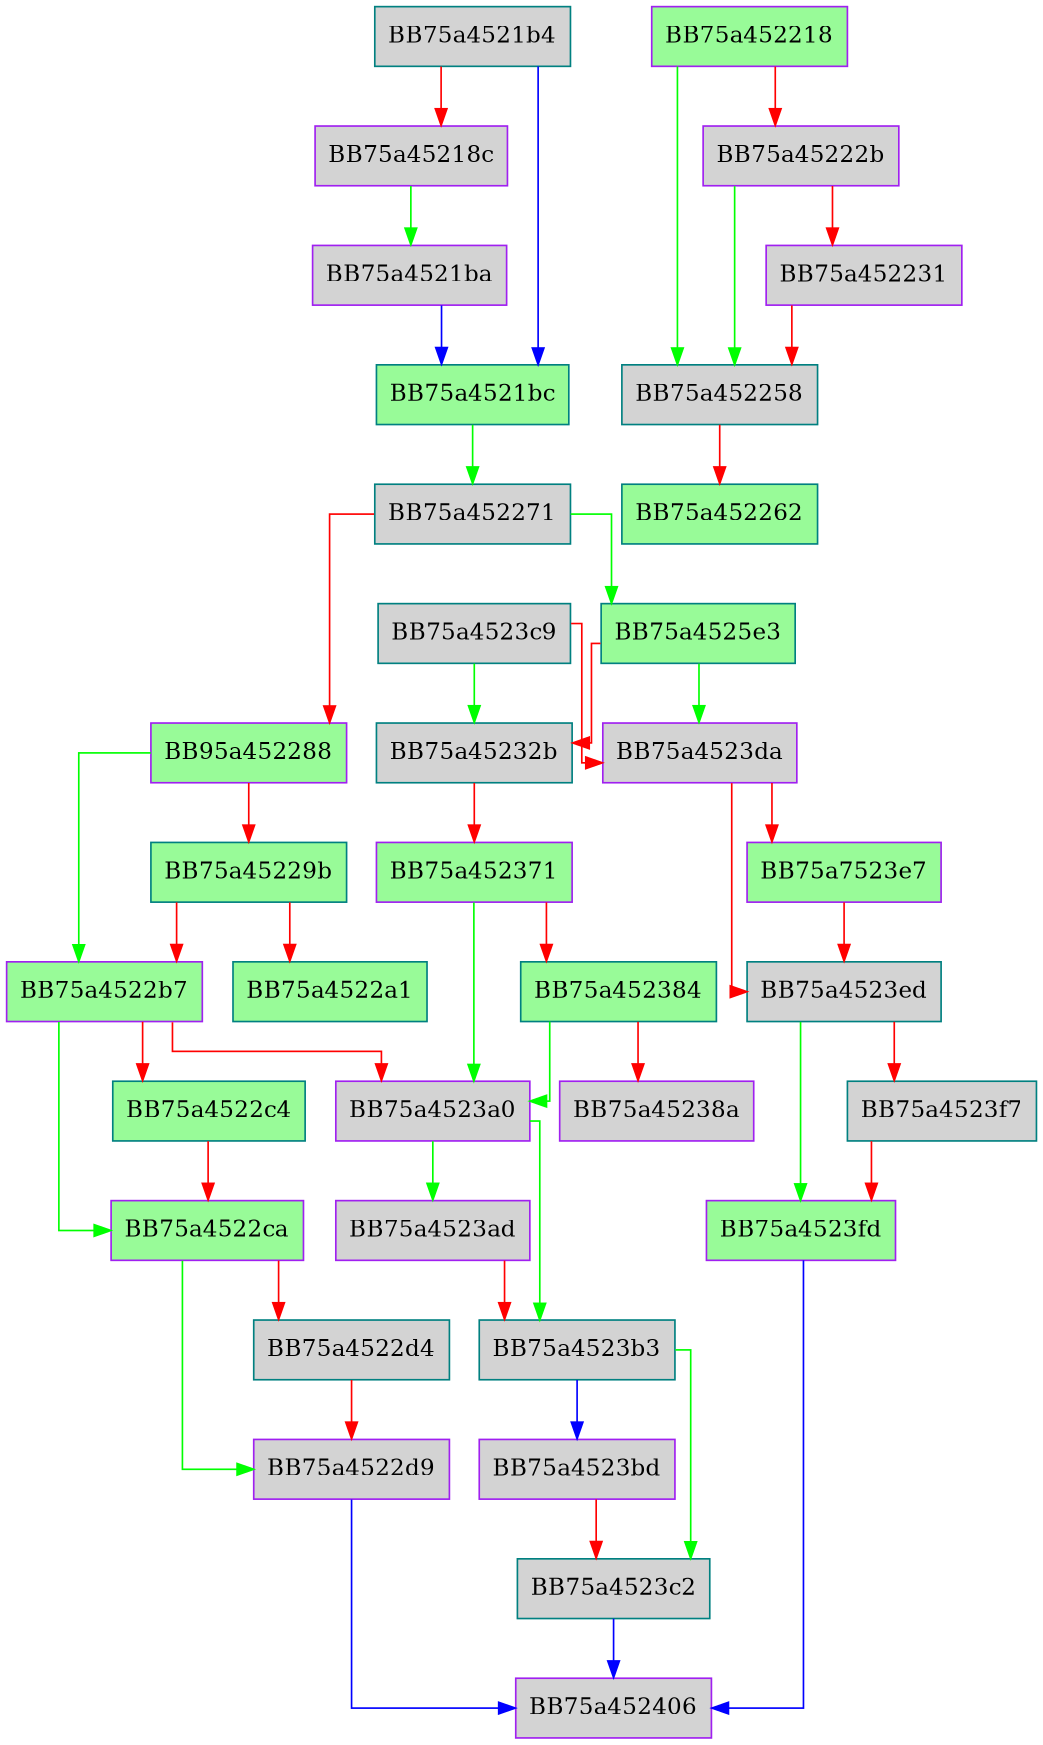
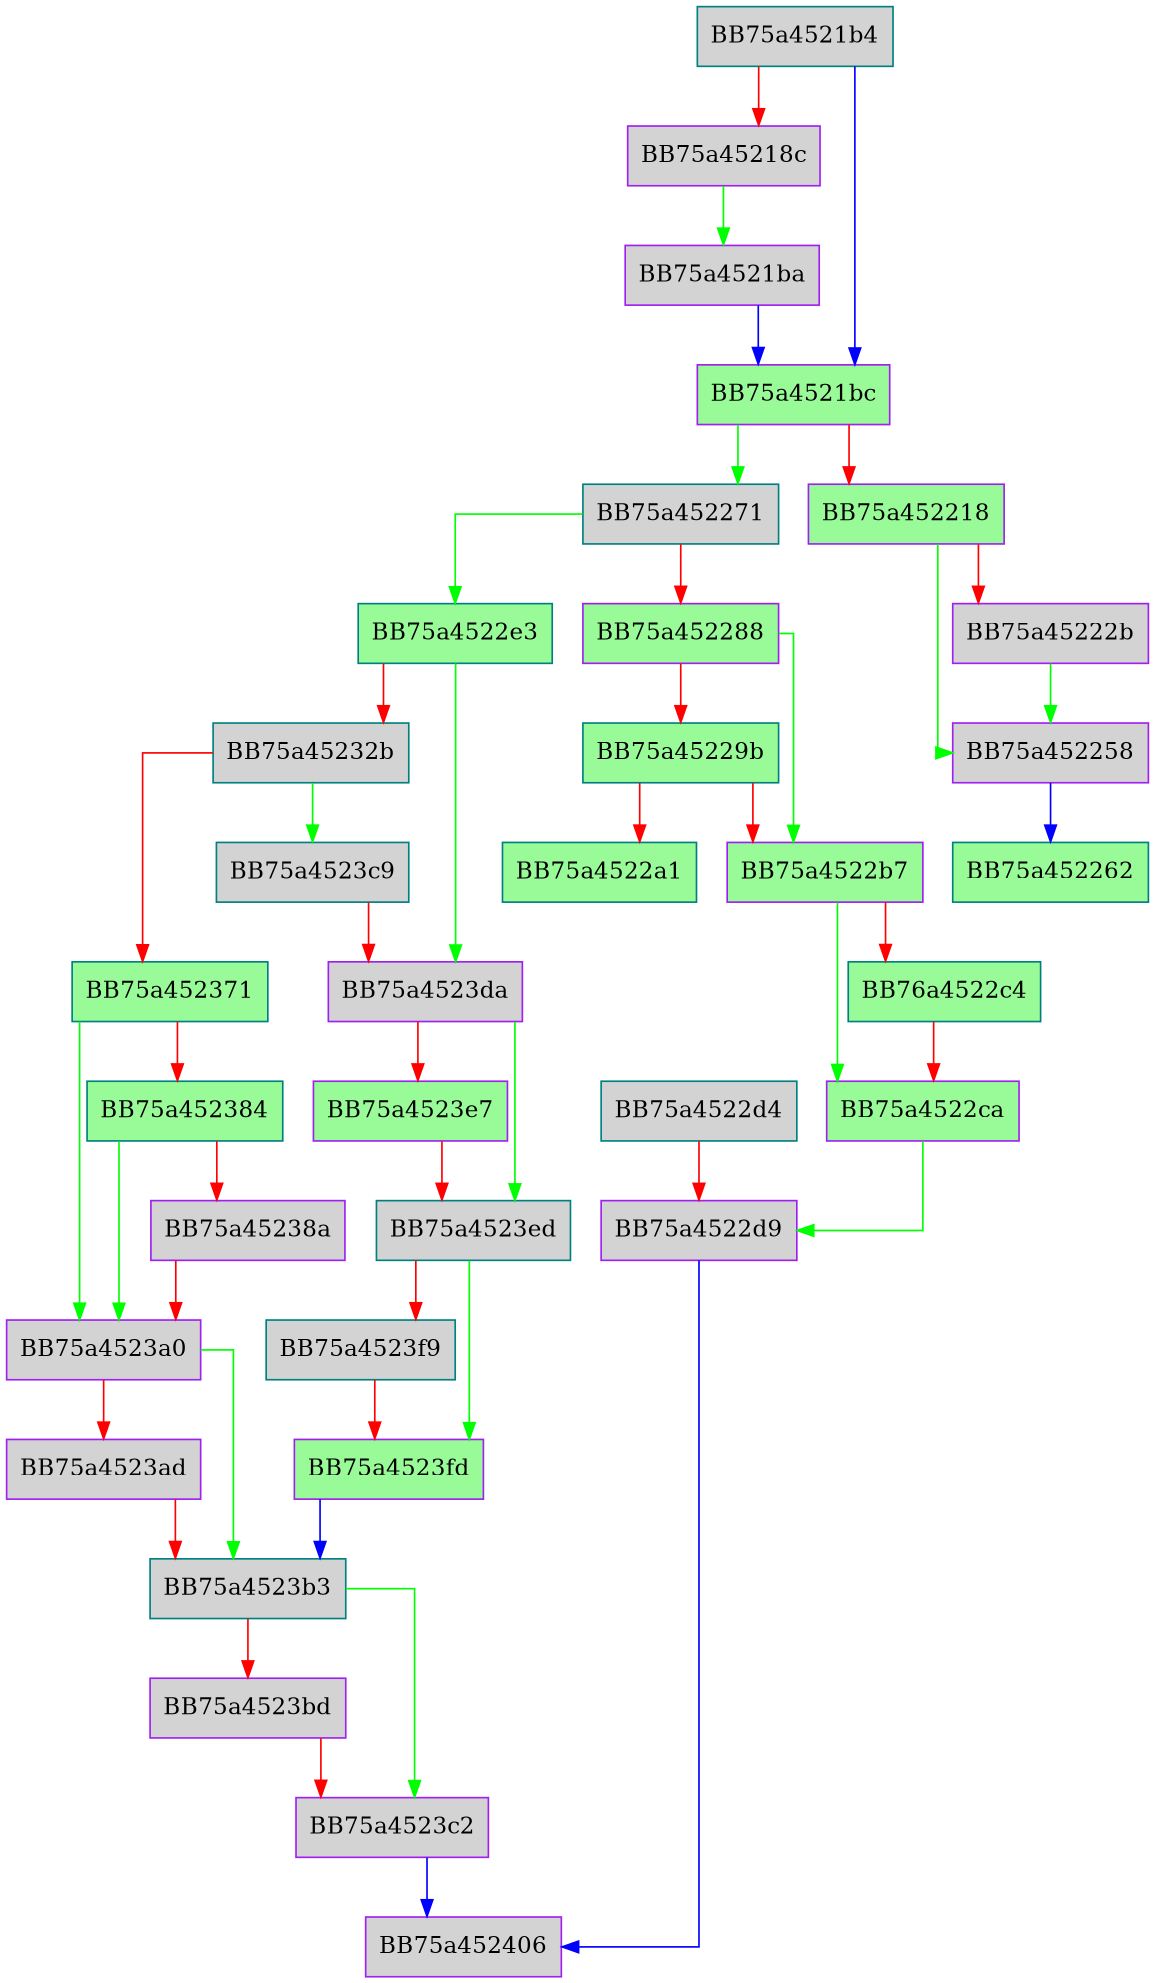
(864, 275) -> none
(473, 395) -> (794, 395)
(720, 395) -> (1051, 753)
(720, 446) -> (1051, 804)
none -> (849, 446)
(698, 633) -> (455, 633)
(474, 685) -> (313, 804)
(249, 753) -> (681, 633)
(474, 872) -> (170, 992)
(844, 872) -> (410, 1111)
(732, 888) -> (515, 1103)
(269, 1051) -> (176, 1282)
(209, 1111) -> (944, 992)
(942, 1111) -> (361, 1350)
(433, 1162) -> (104, 1401)
(279, 1282) -> none
(577, 1401) -> (248, 1640)
(803, 1522) -> (320, 1520)
(614, 1589) -> (392, 1827)
